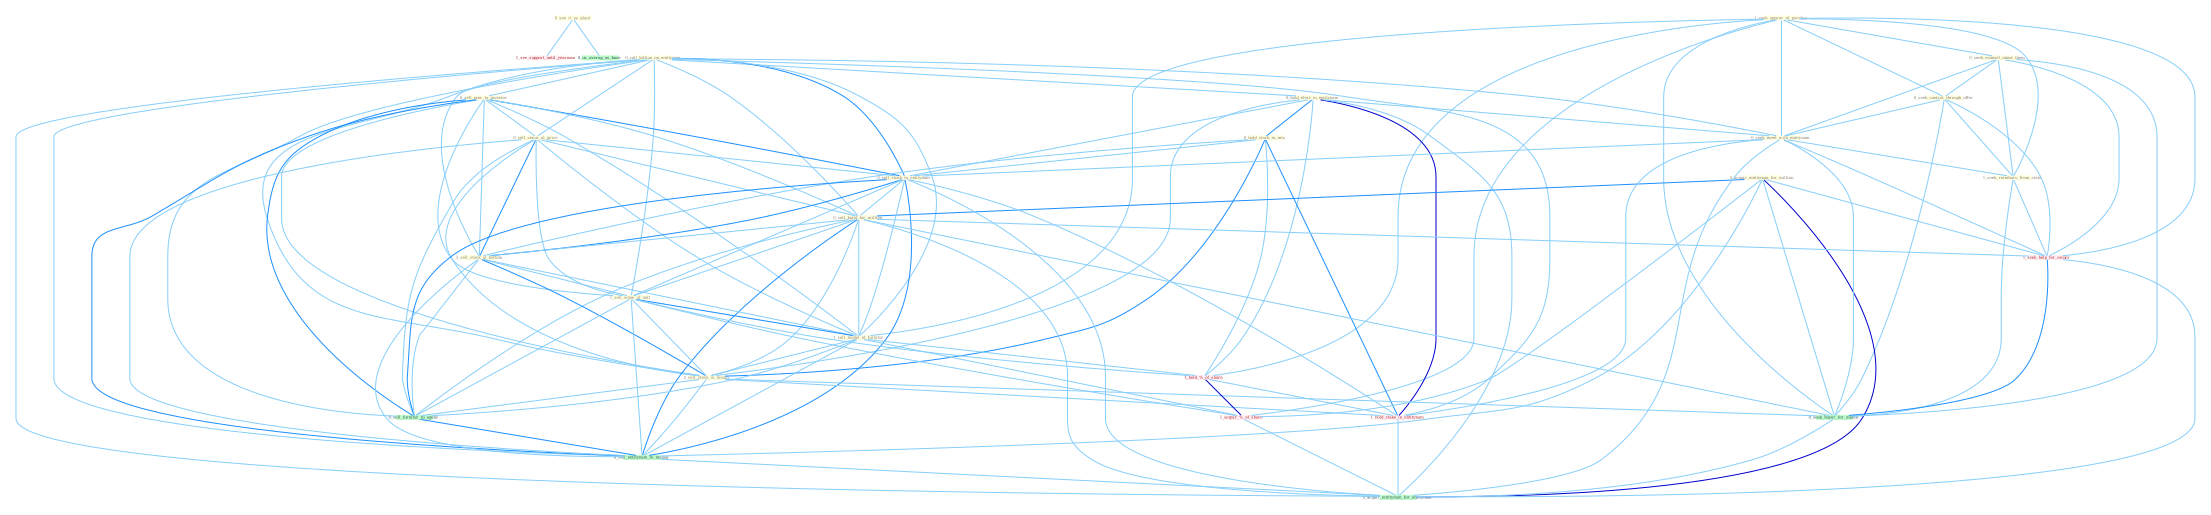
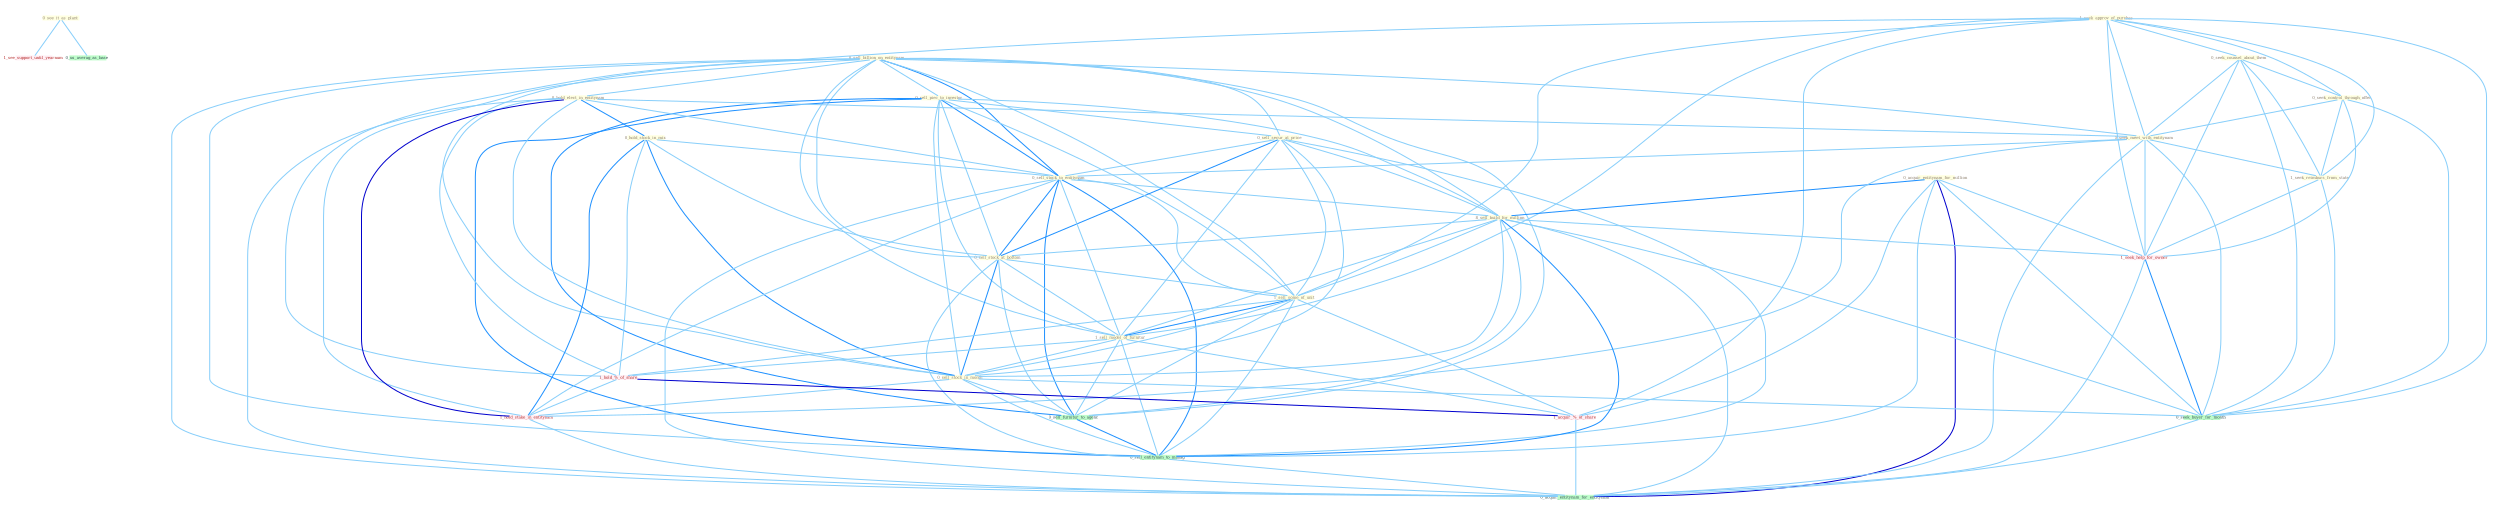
none -> (1641, 56)
(859, 218) -> (1500, 218)
(424, 256) -> none
(479, 258) -> (999, 258)
